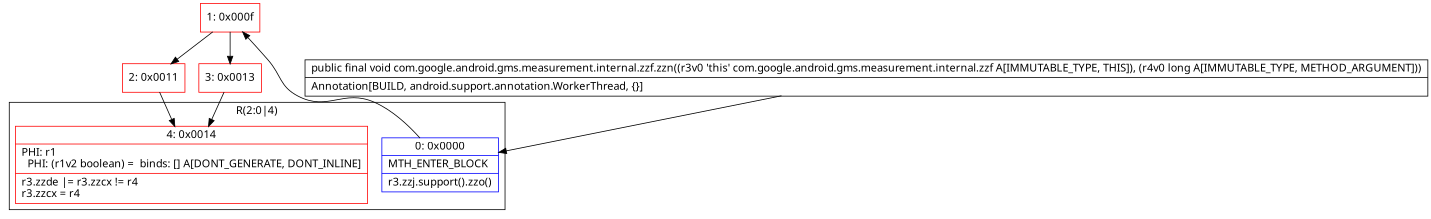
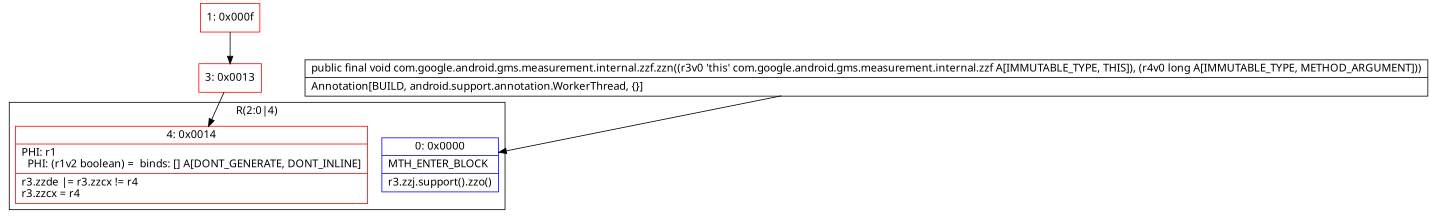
(154, 78) -> none
(300, 97) -> none
